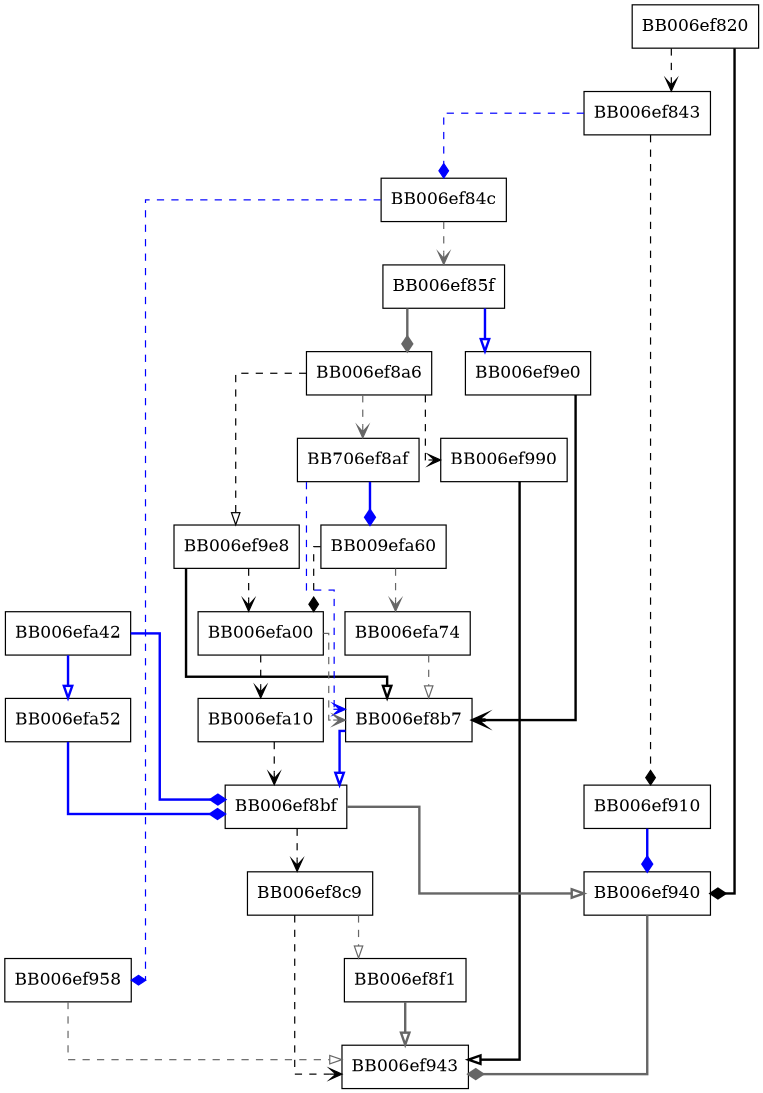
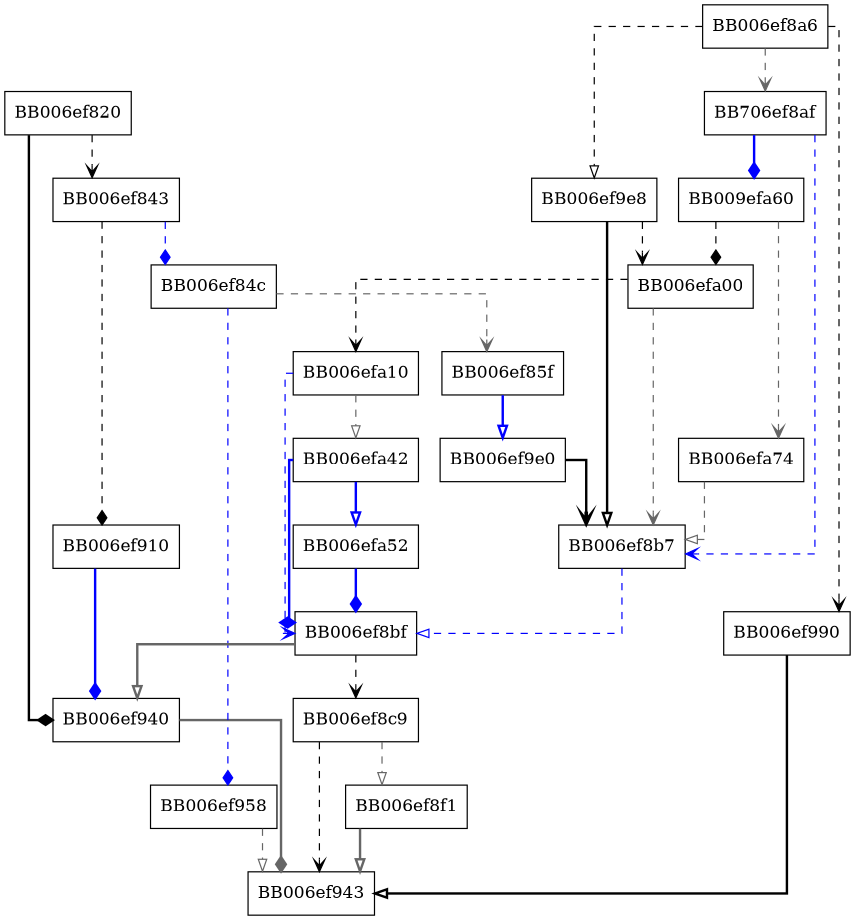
(407, 323) -> none
none -> (356, 410)
(340, 749) -> (558, 633)
(274, 757) -> (285, 453)
